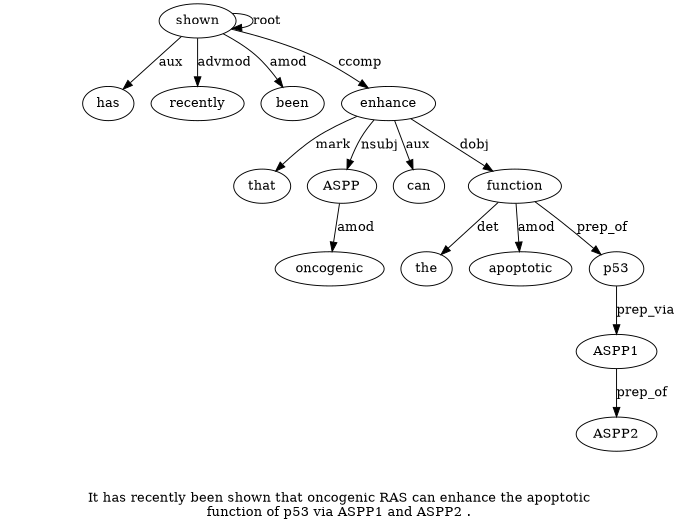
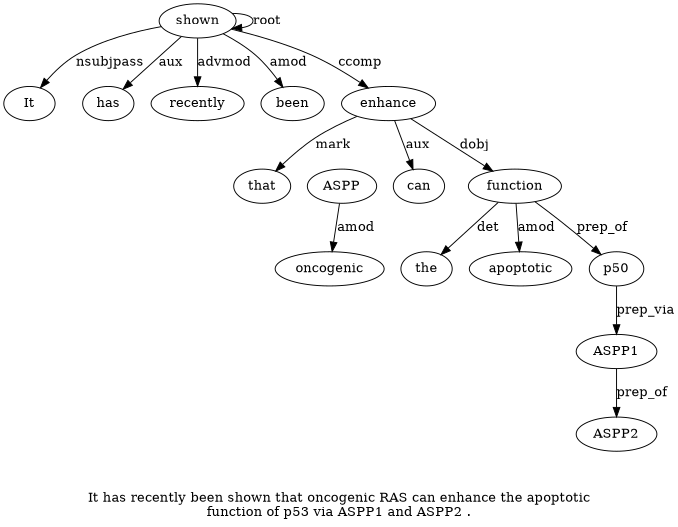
none -> (29, 104)
(360, 139) -> none
(617, 269) -> (617, 269)
